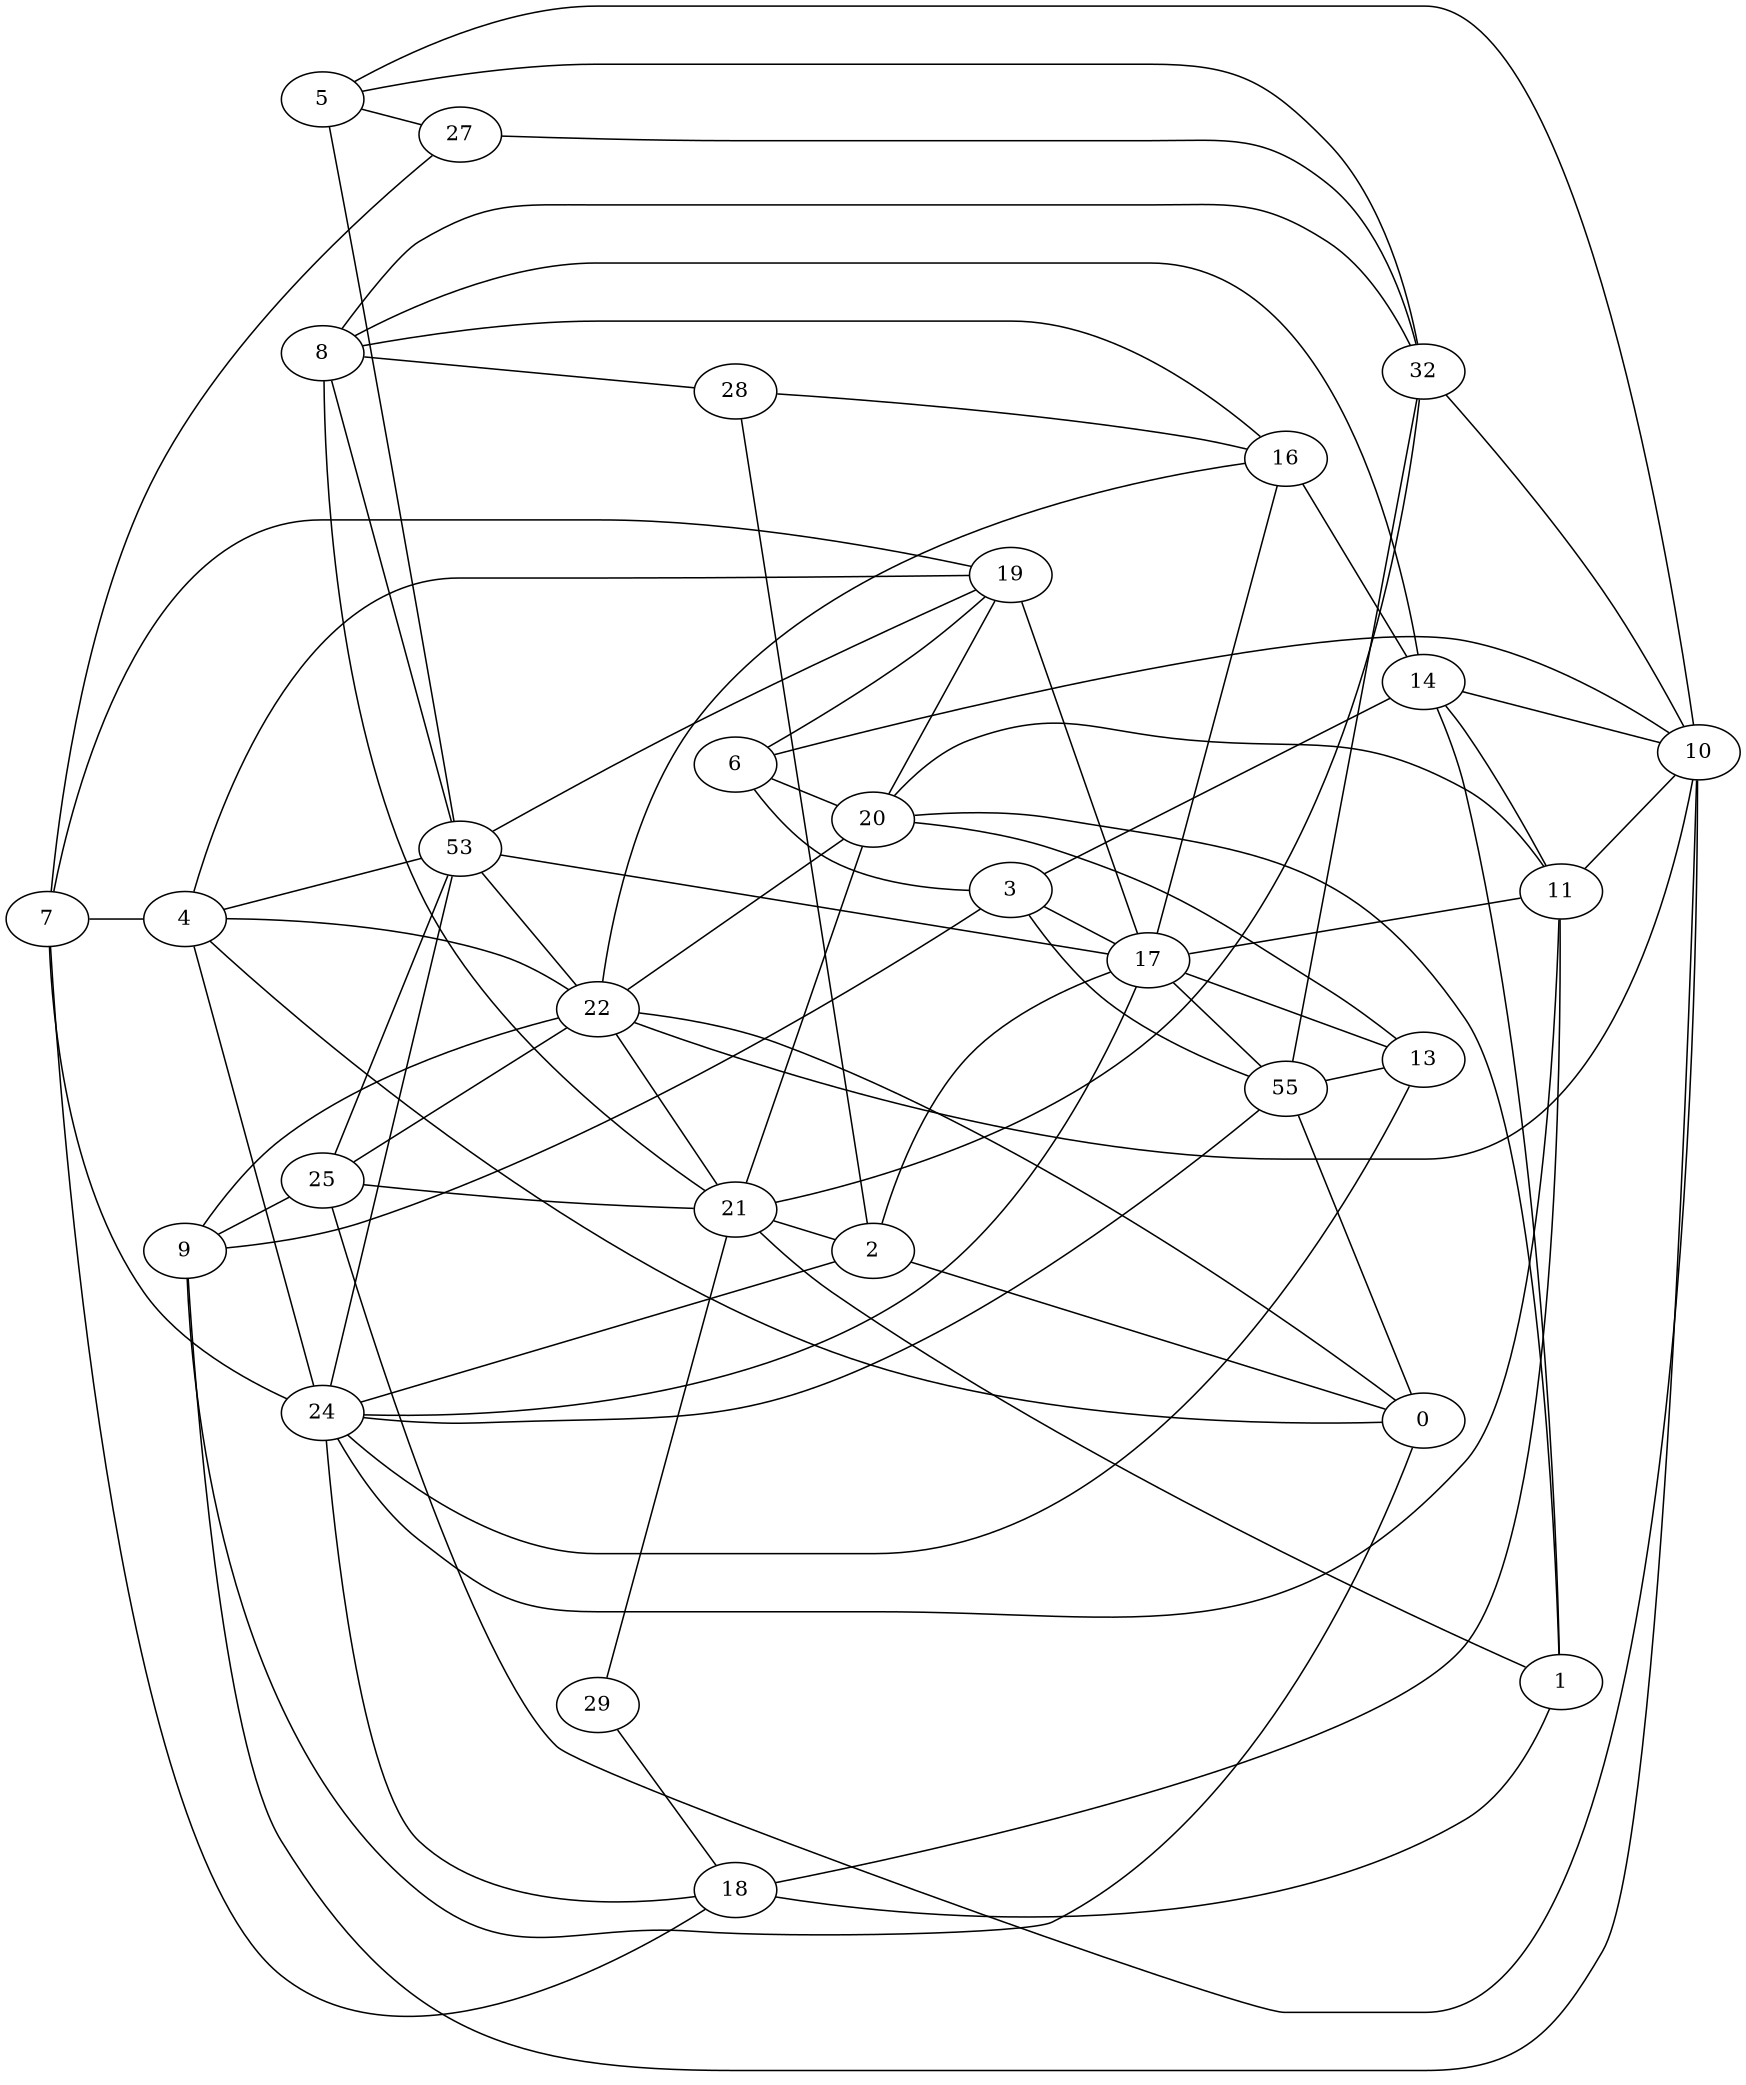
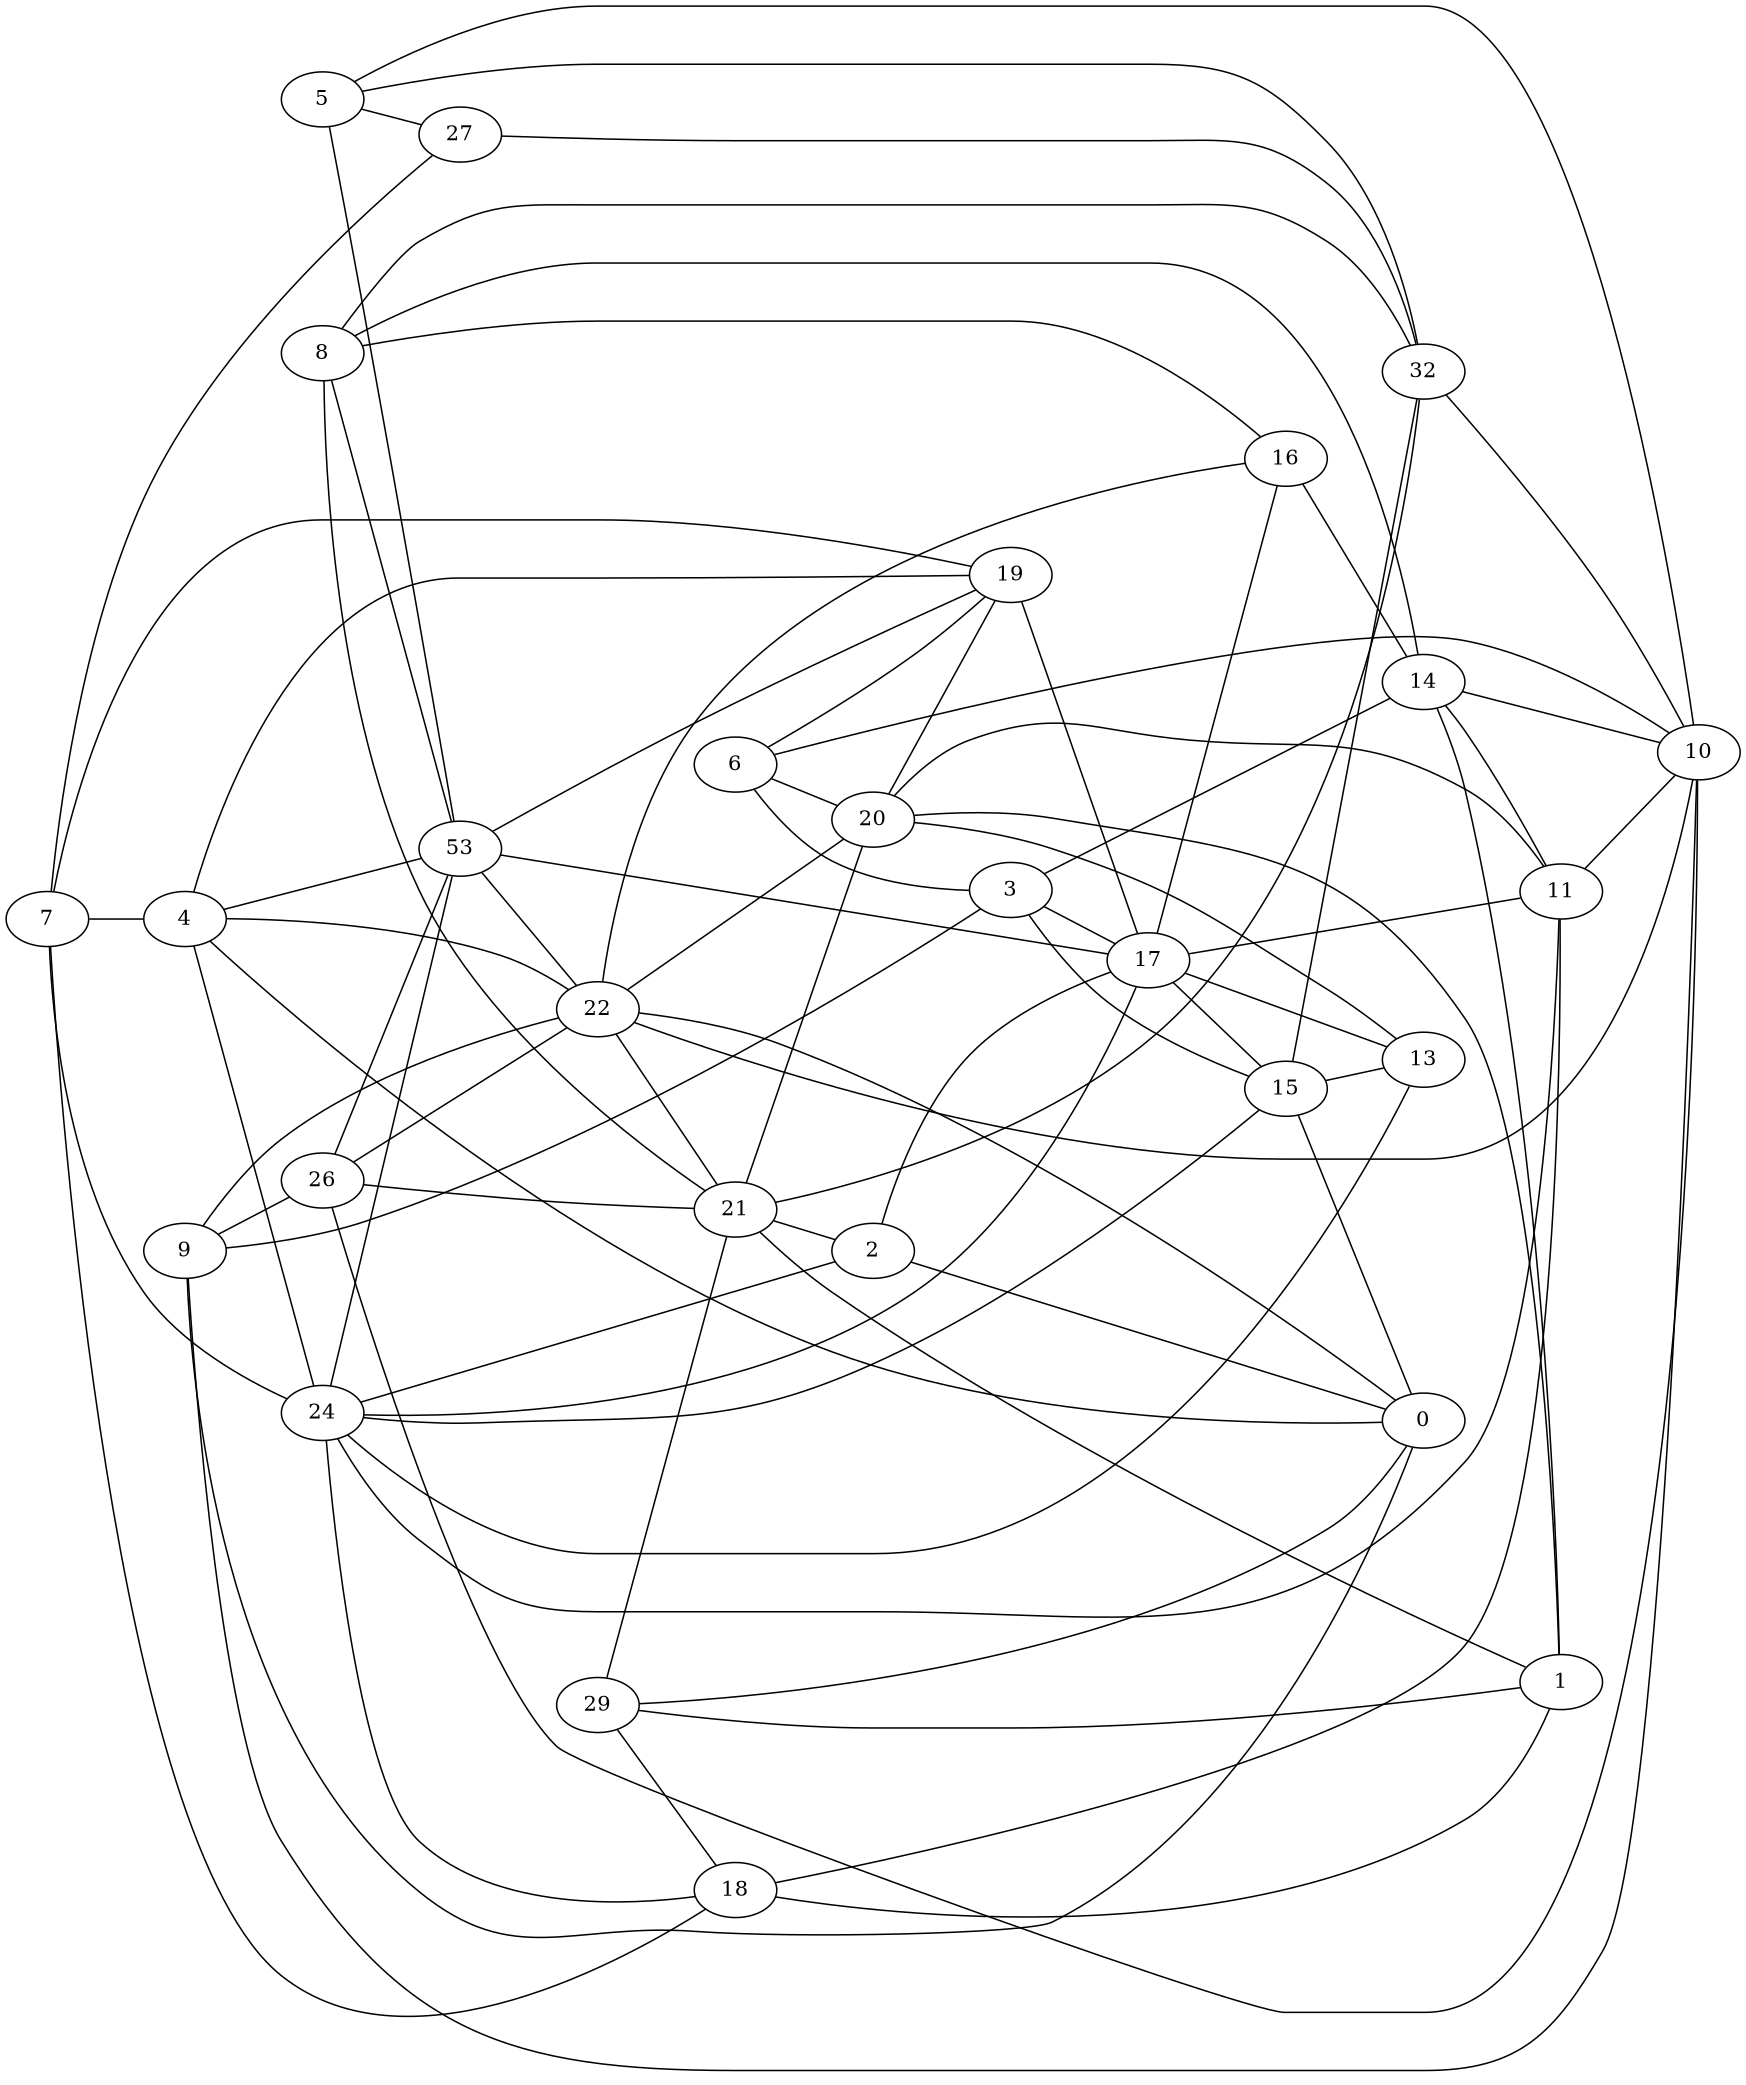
(736, 391) -> none
(1286, 1089) -> (1286, 1089)
(323, 1181) -> (323, 1181)
none -> (1050, 1641)
none -> (1080, 1727)
